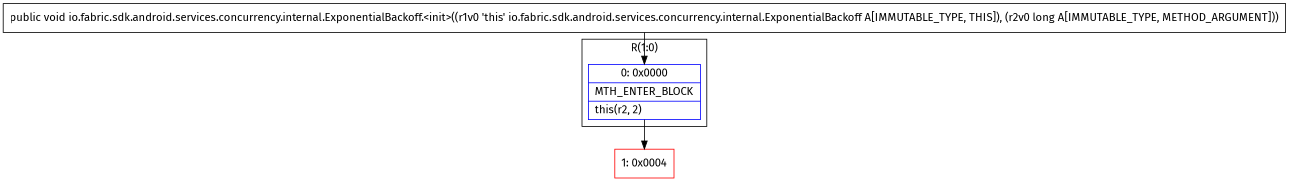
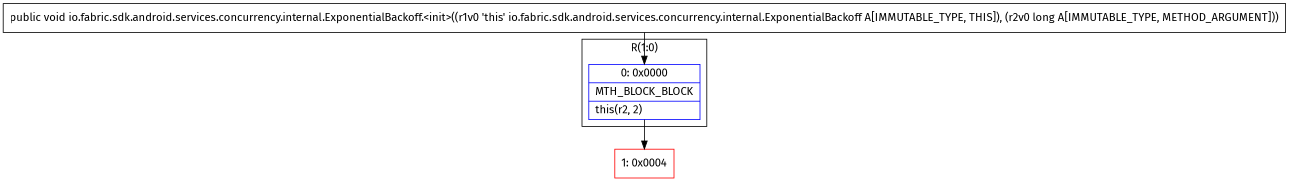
(644, 92) -> (644, 92)
